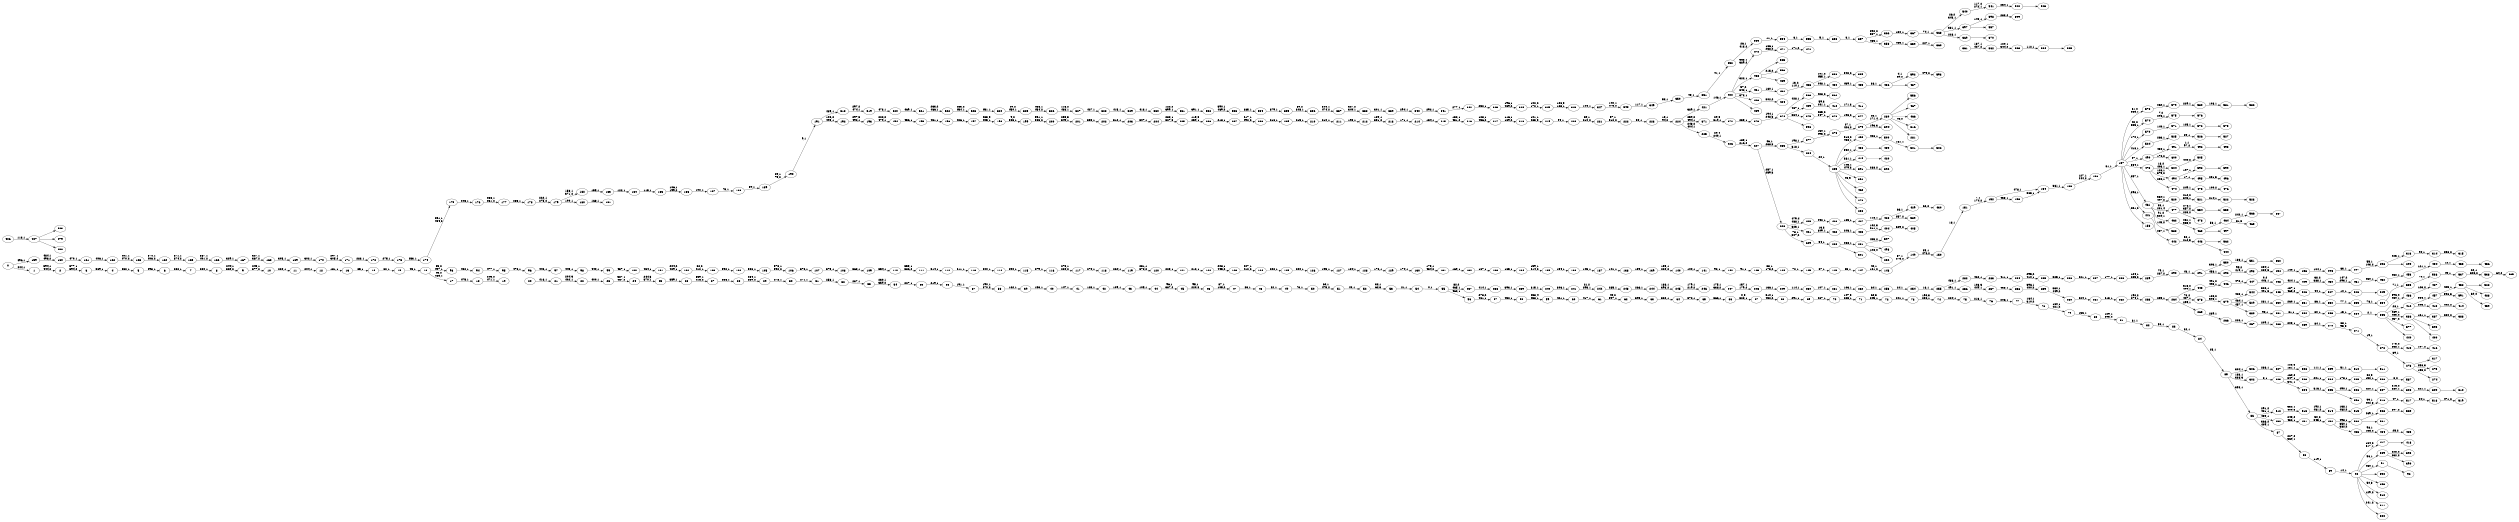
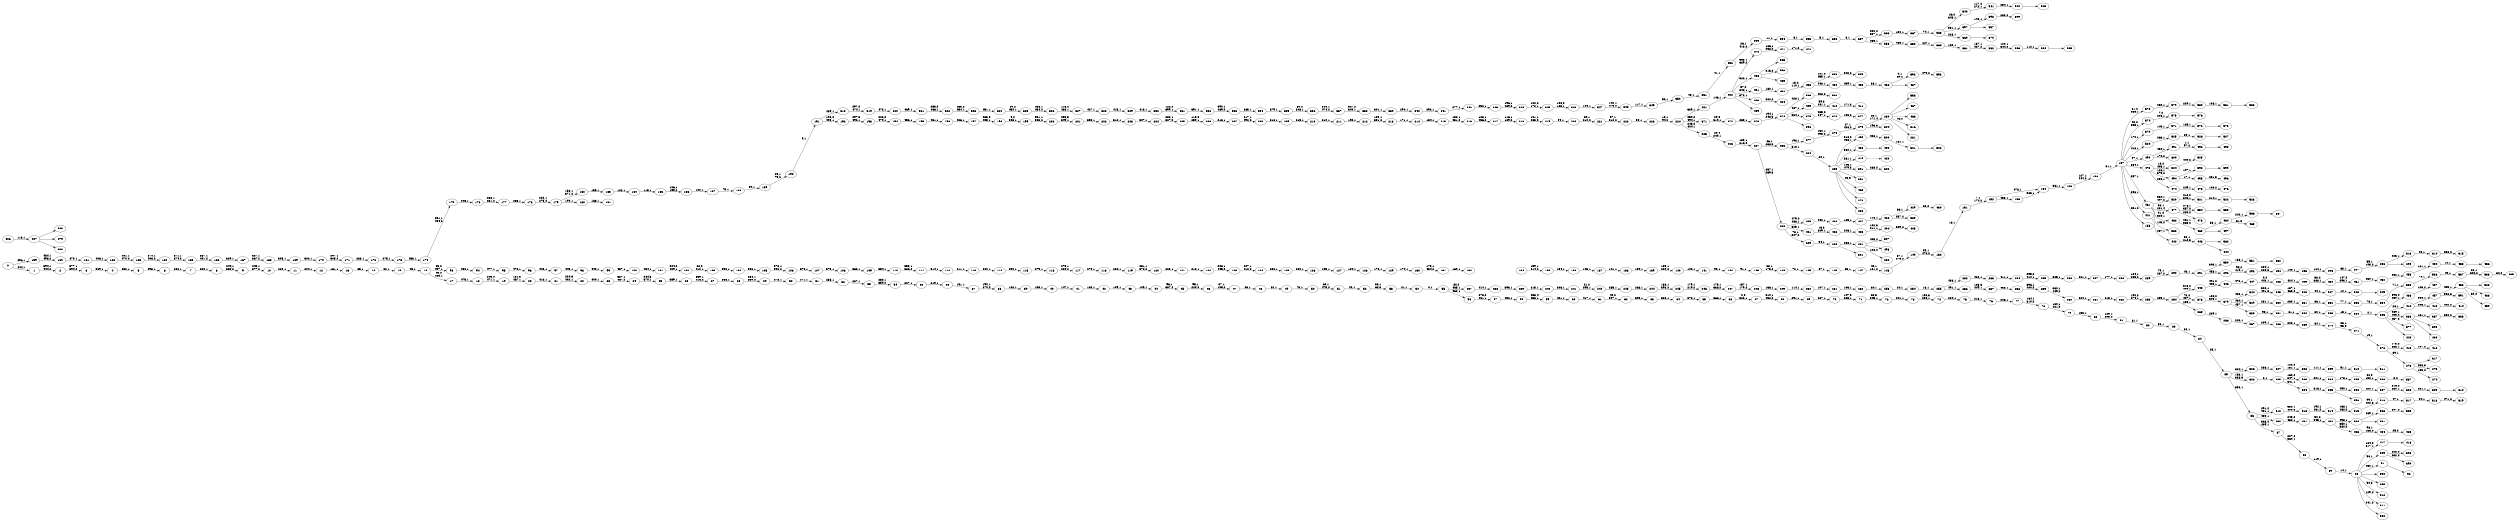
none -> (1951, 47)
(1495, 271) -> none
none -> (516, 281)
